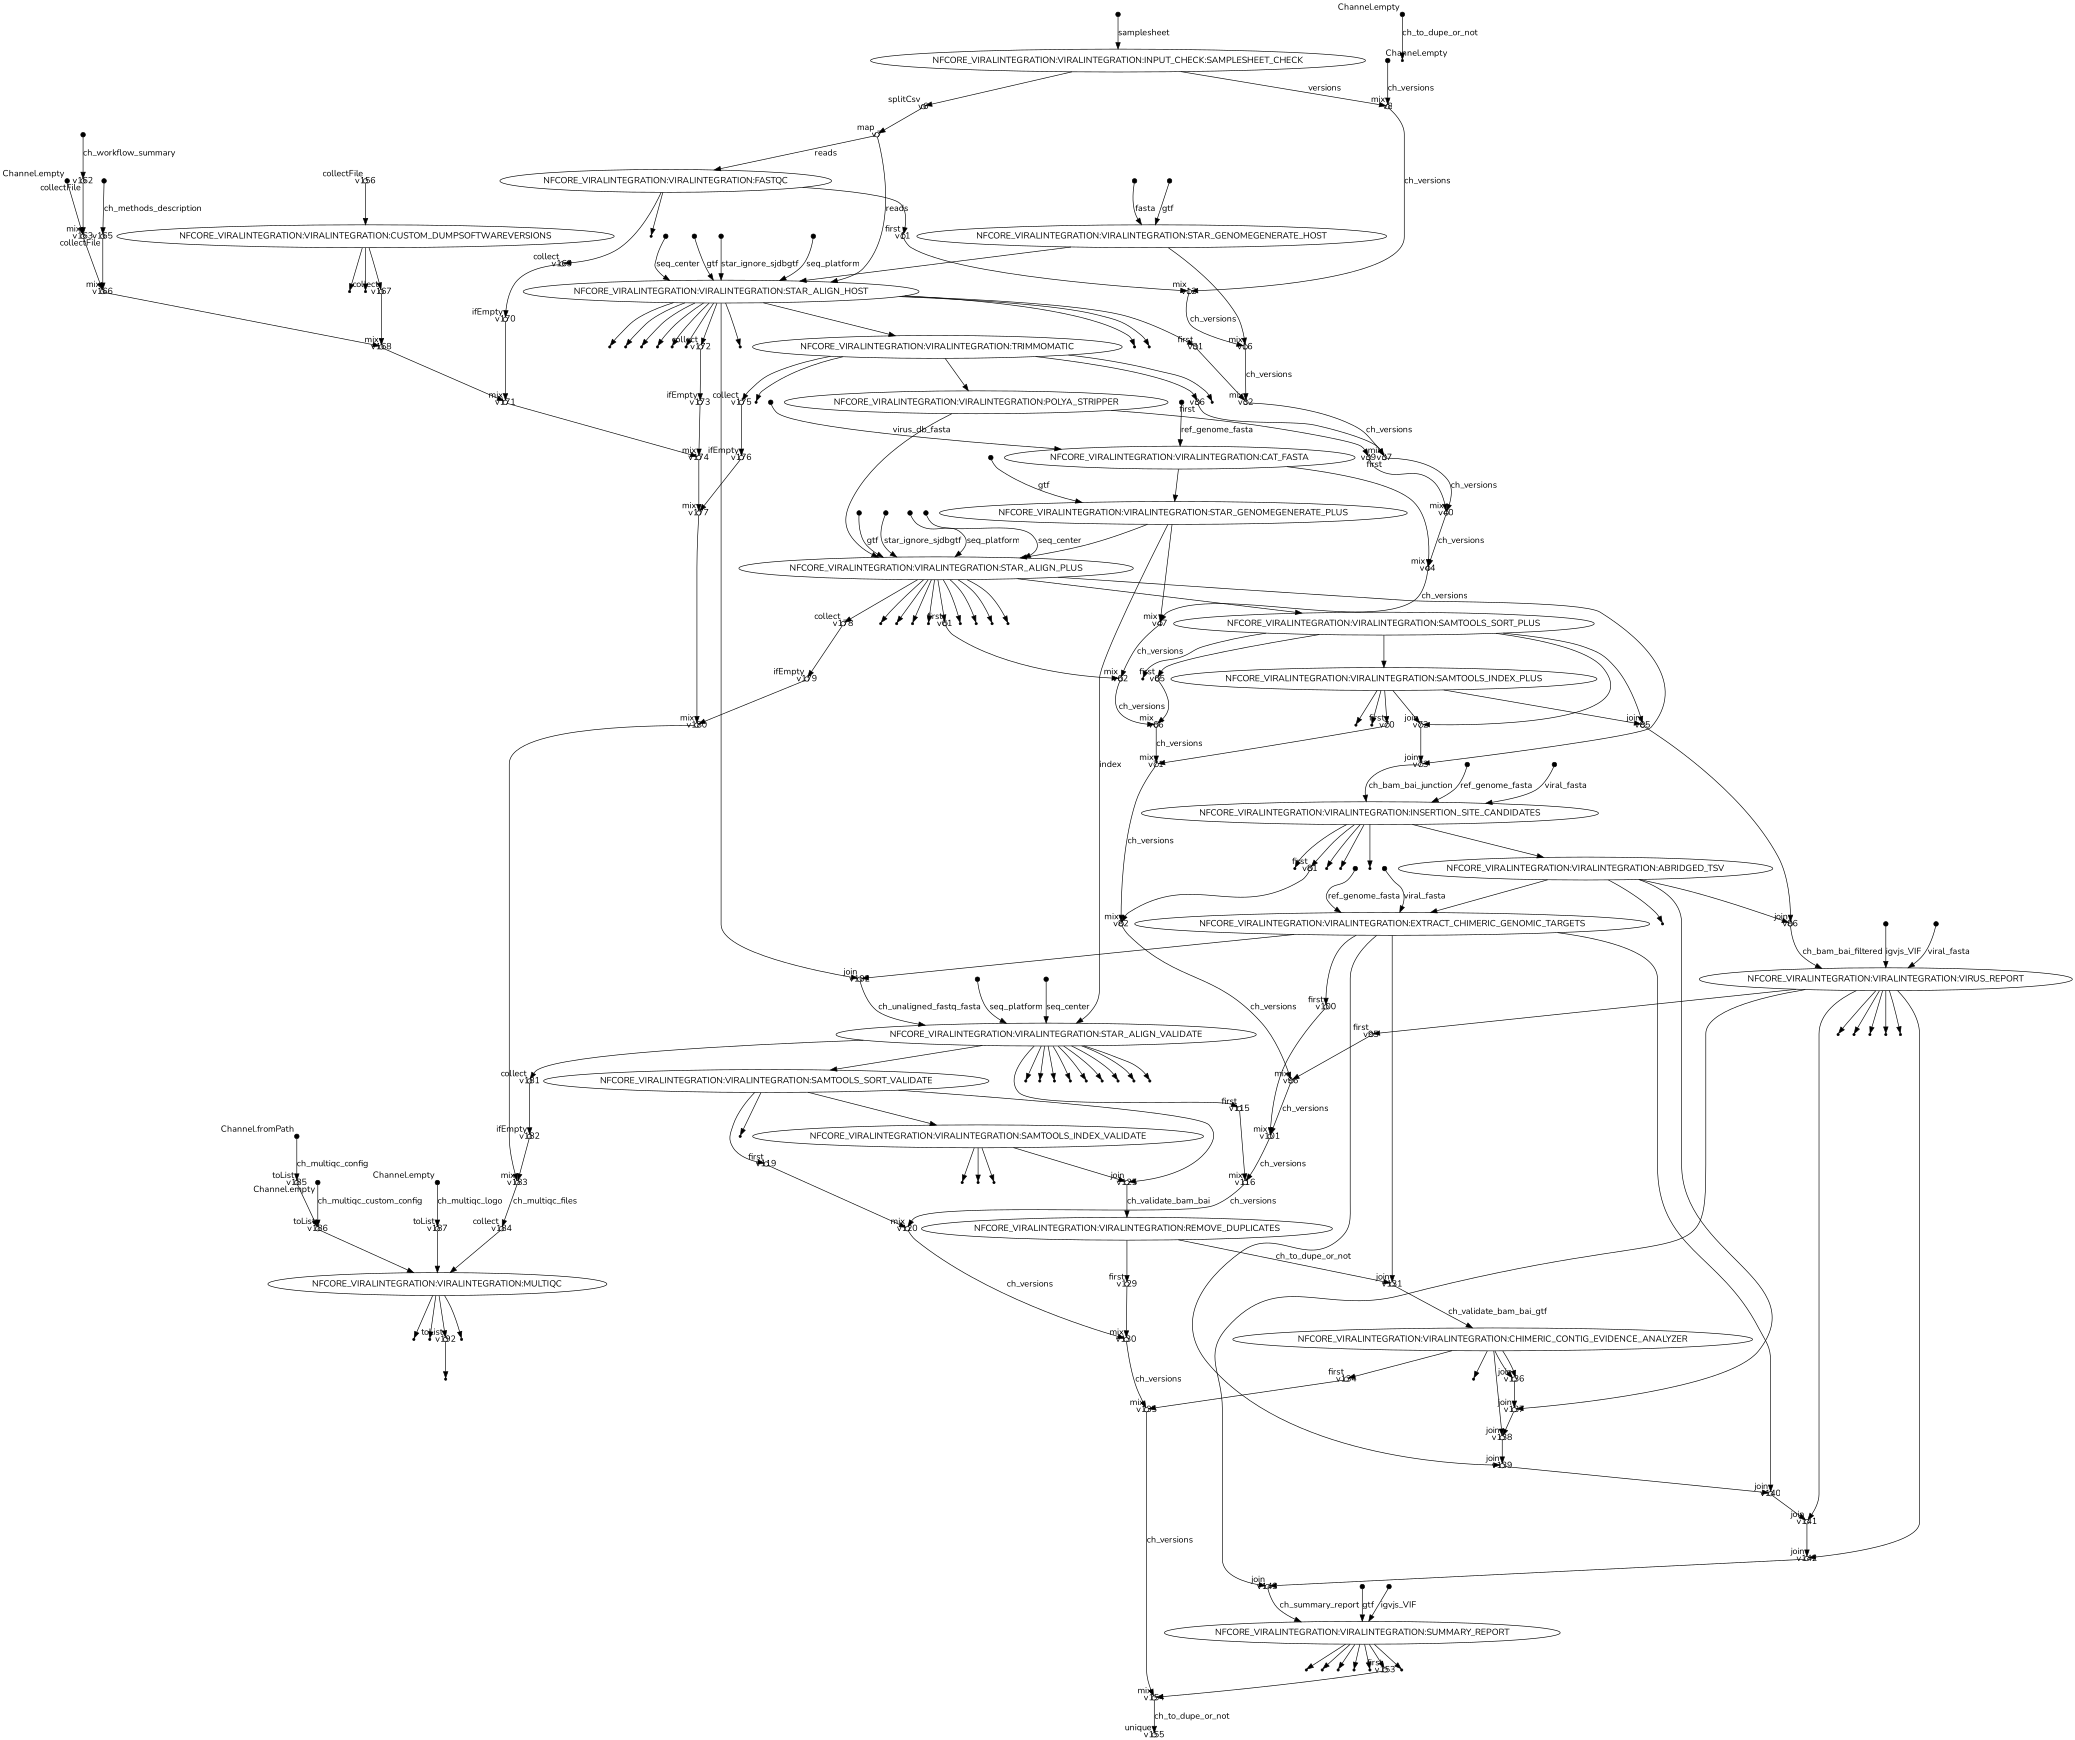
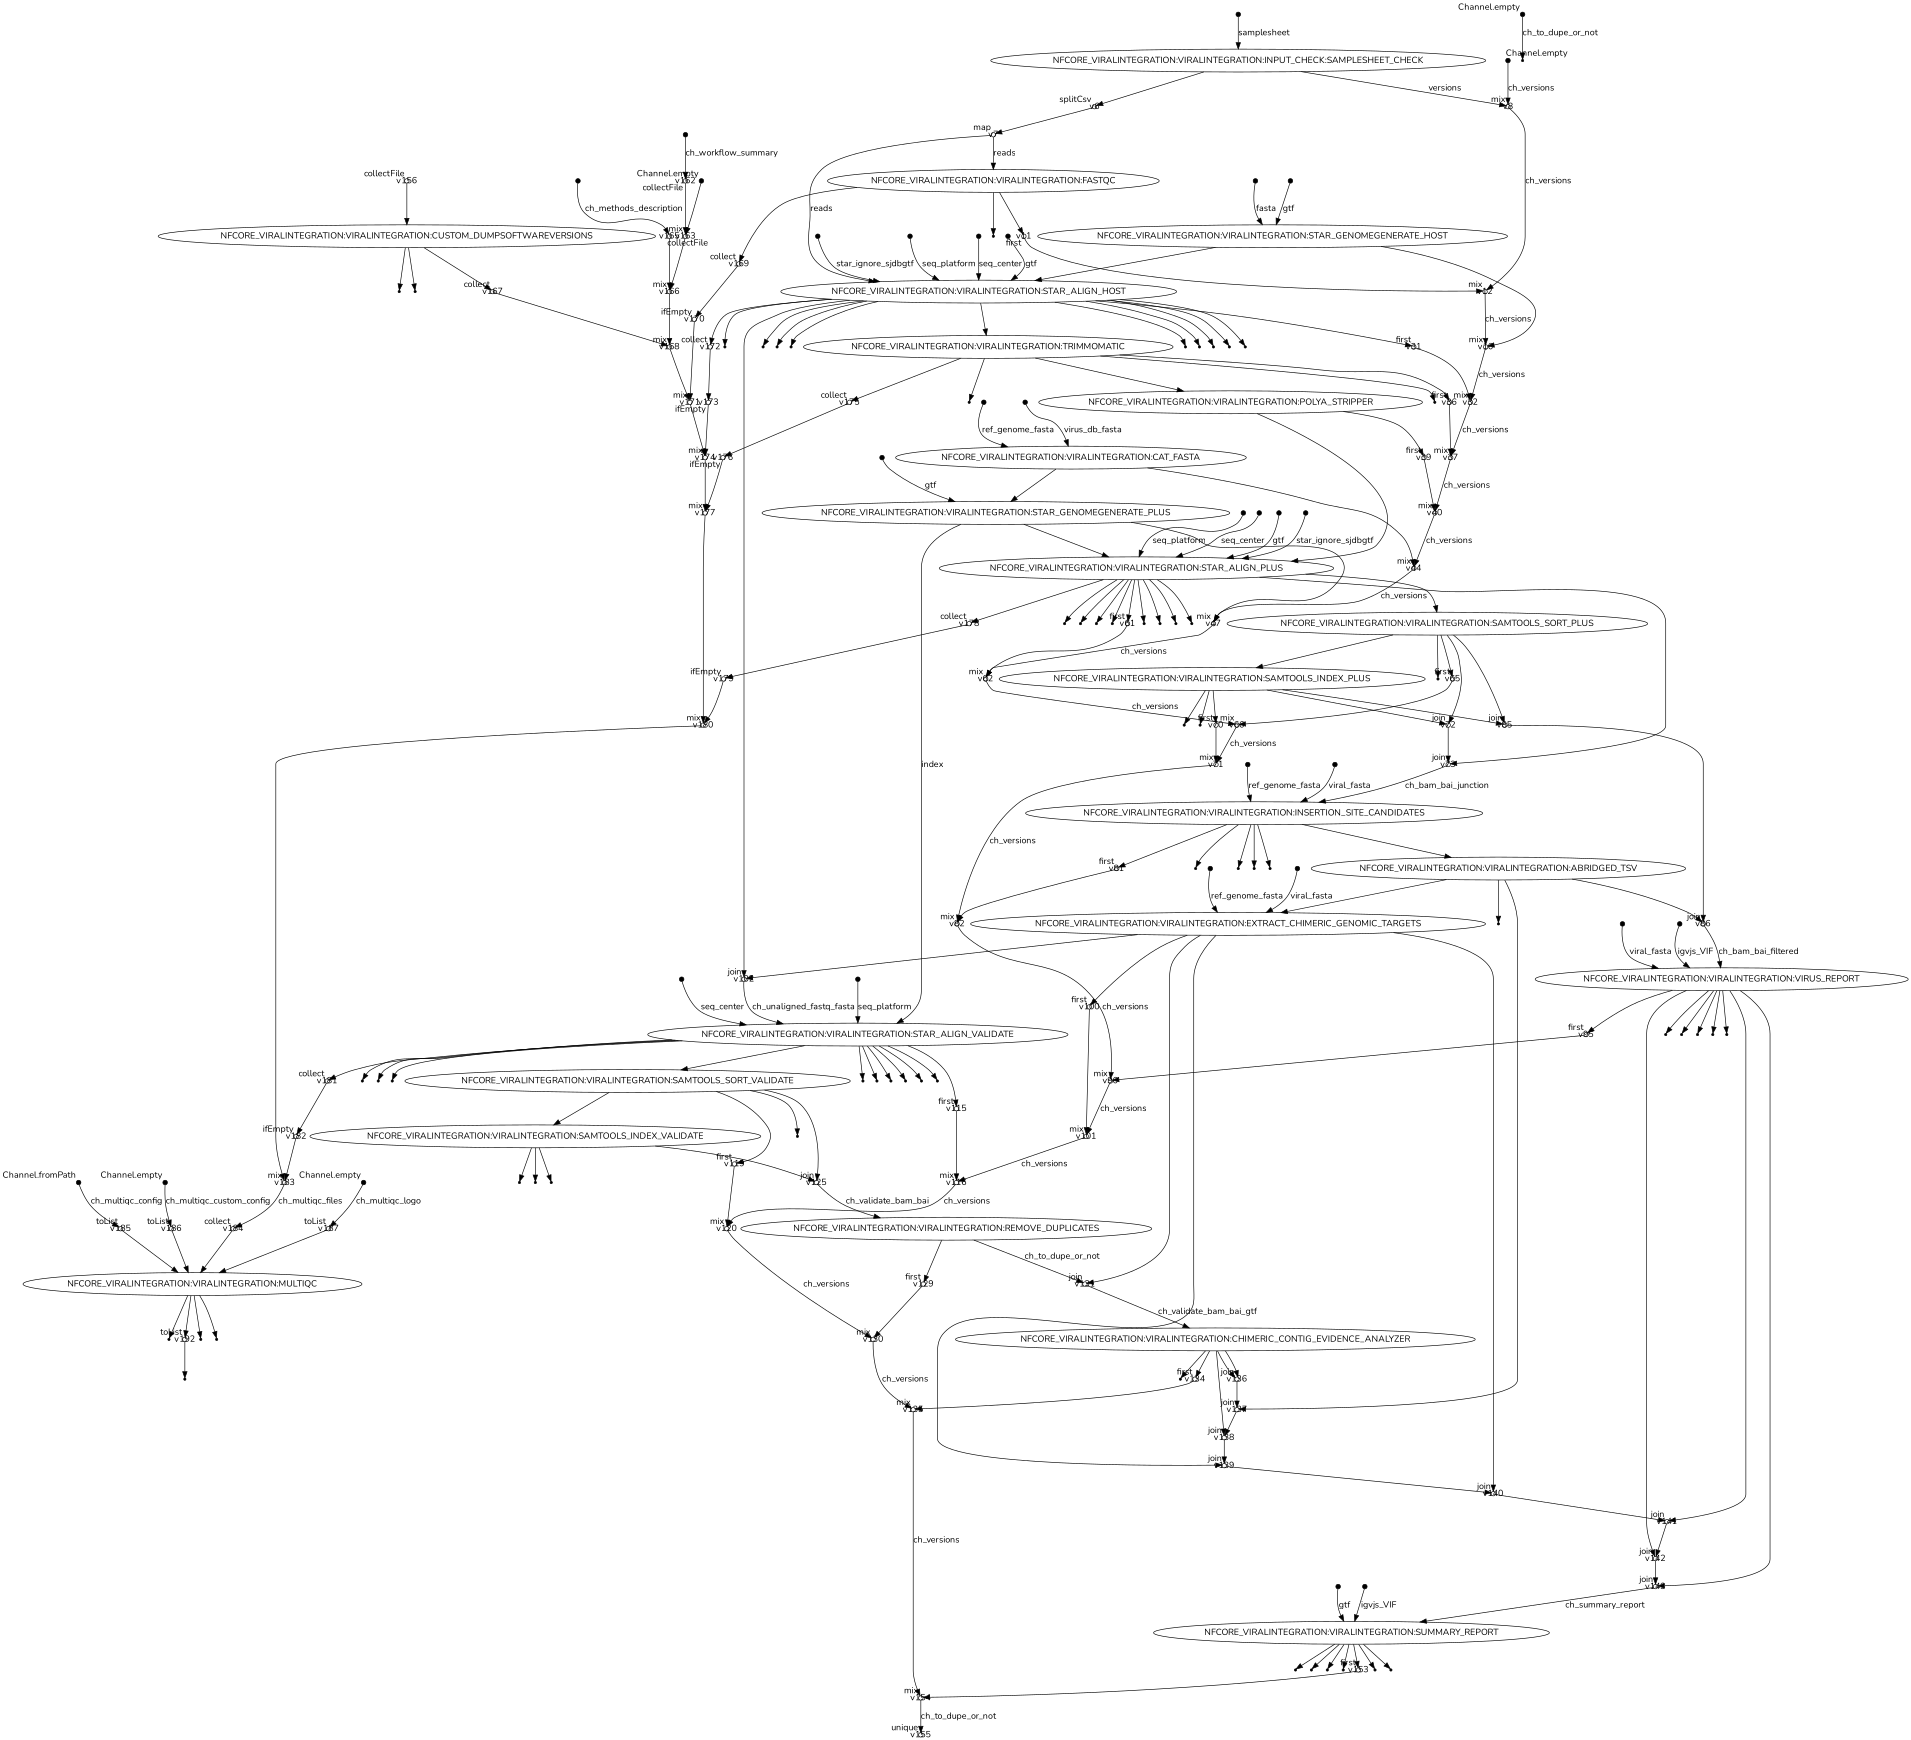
(306, 1203) -> (147, 1250)
